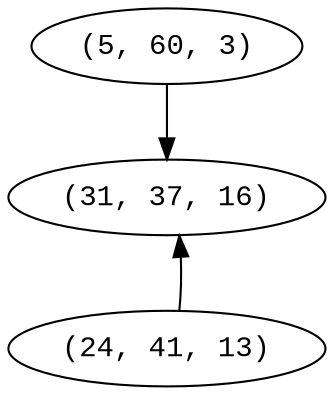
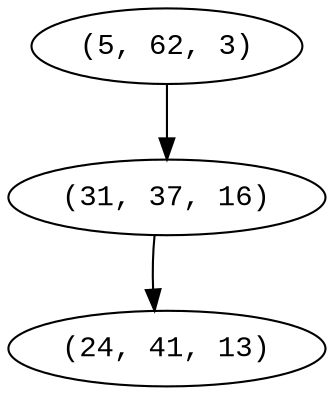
(167, 46) -> (167, 46)
(181, 284) -> (153, 263)
